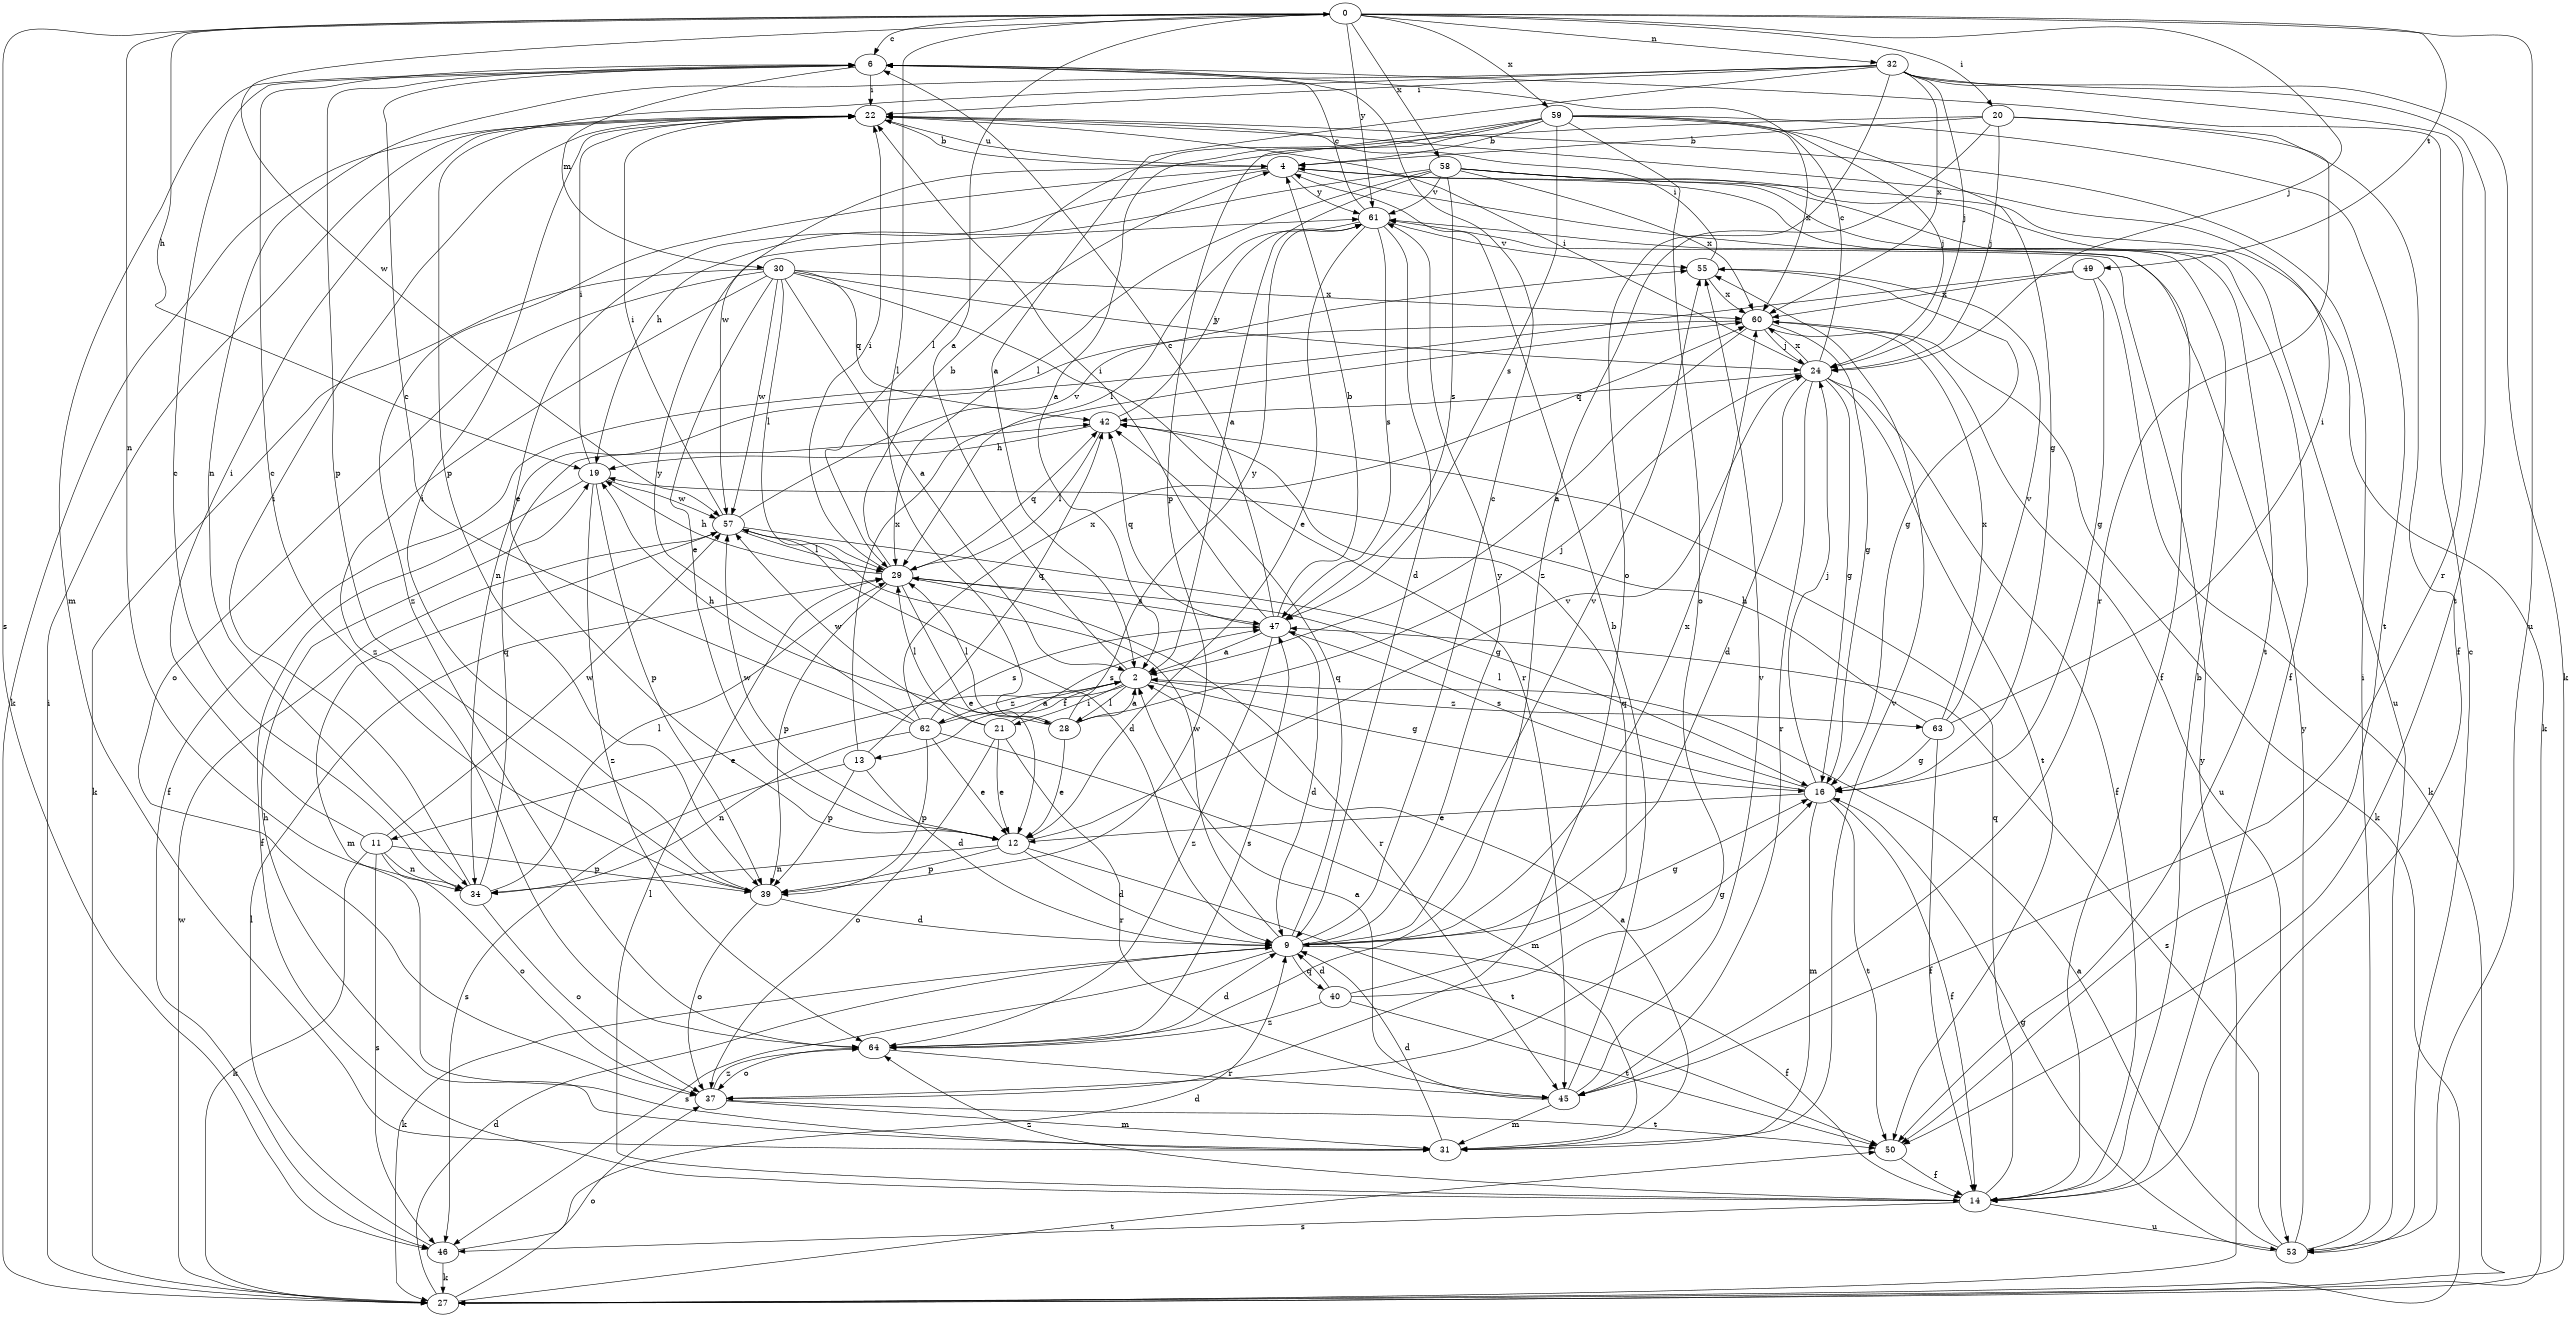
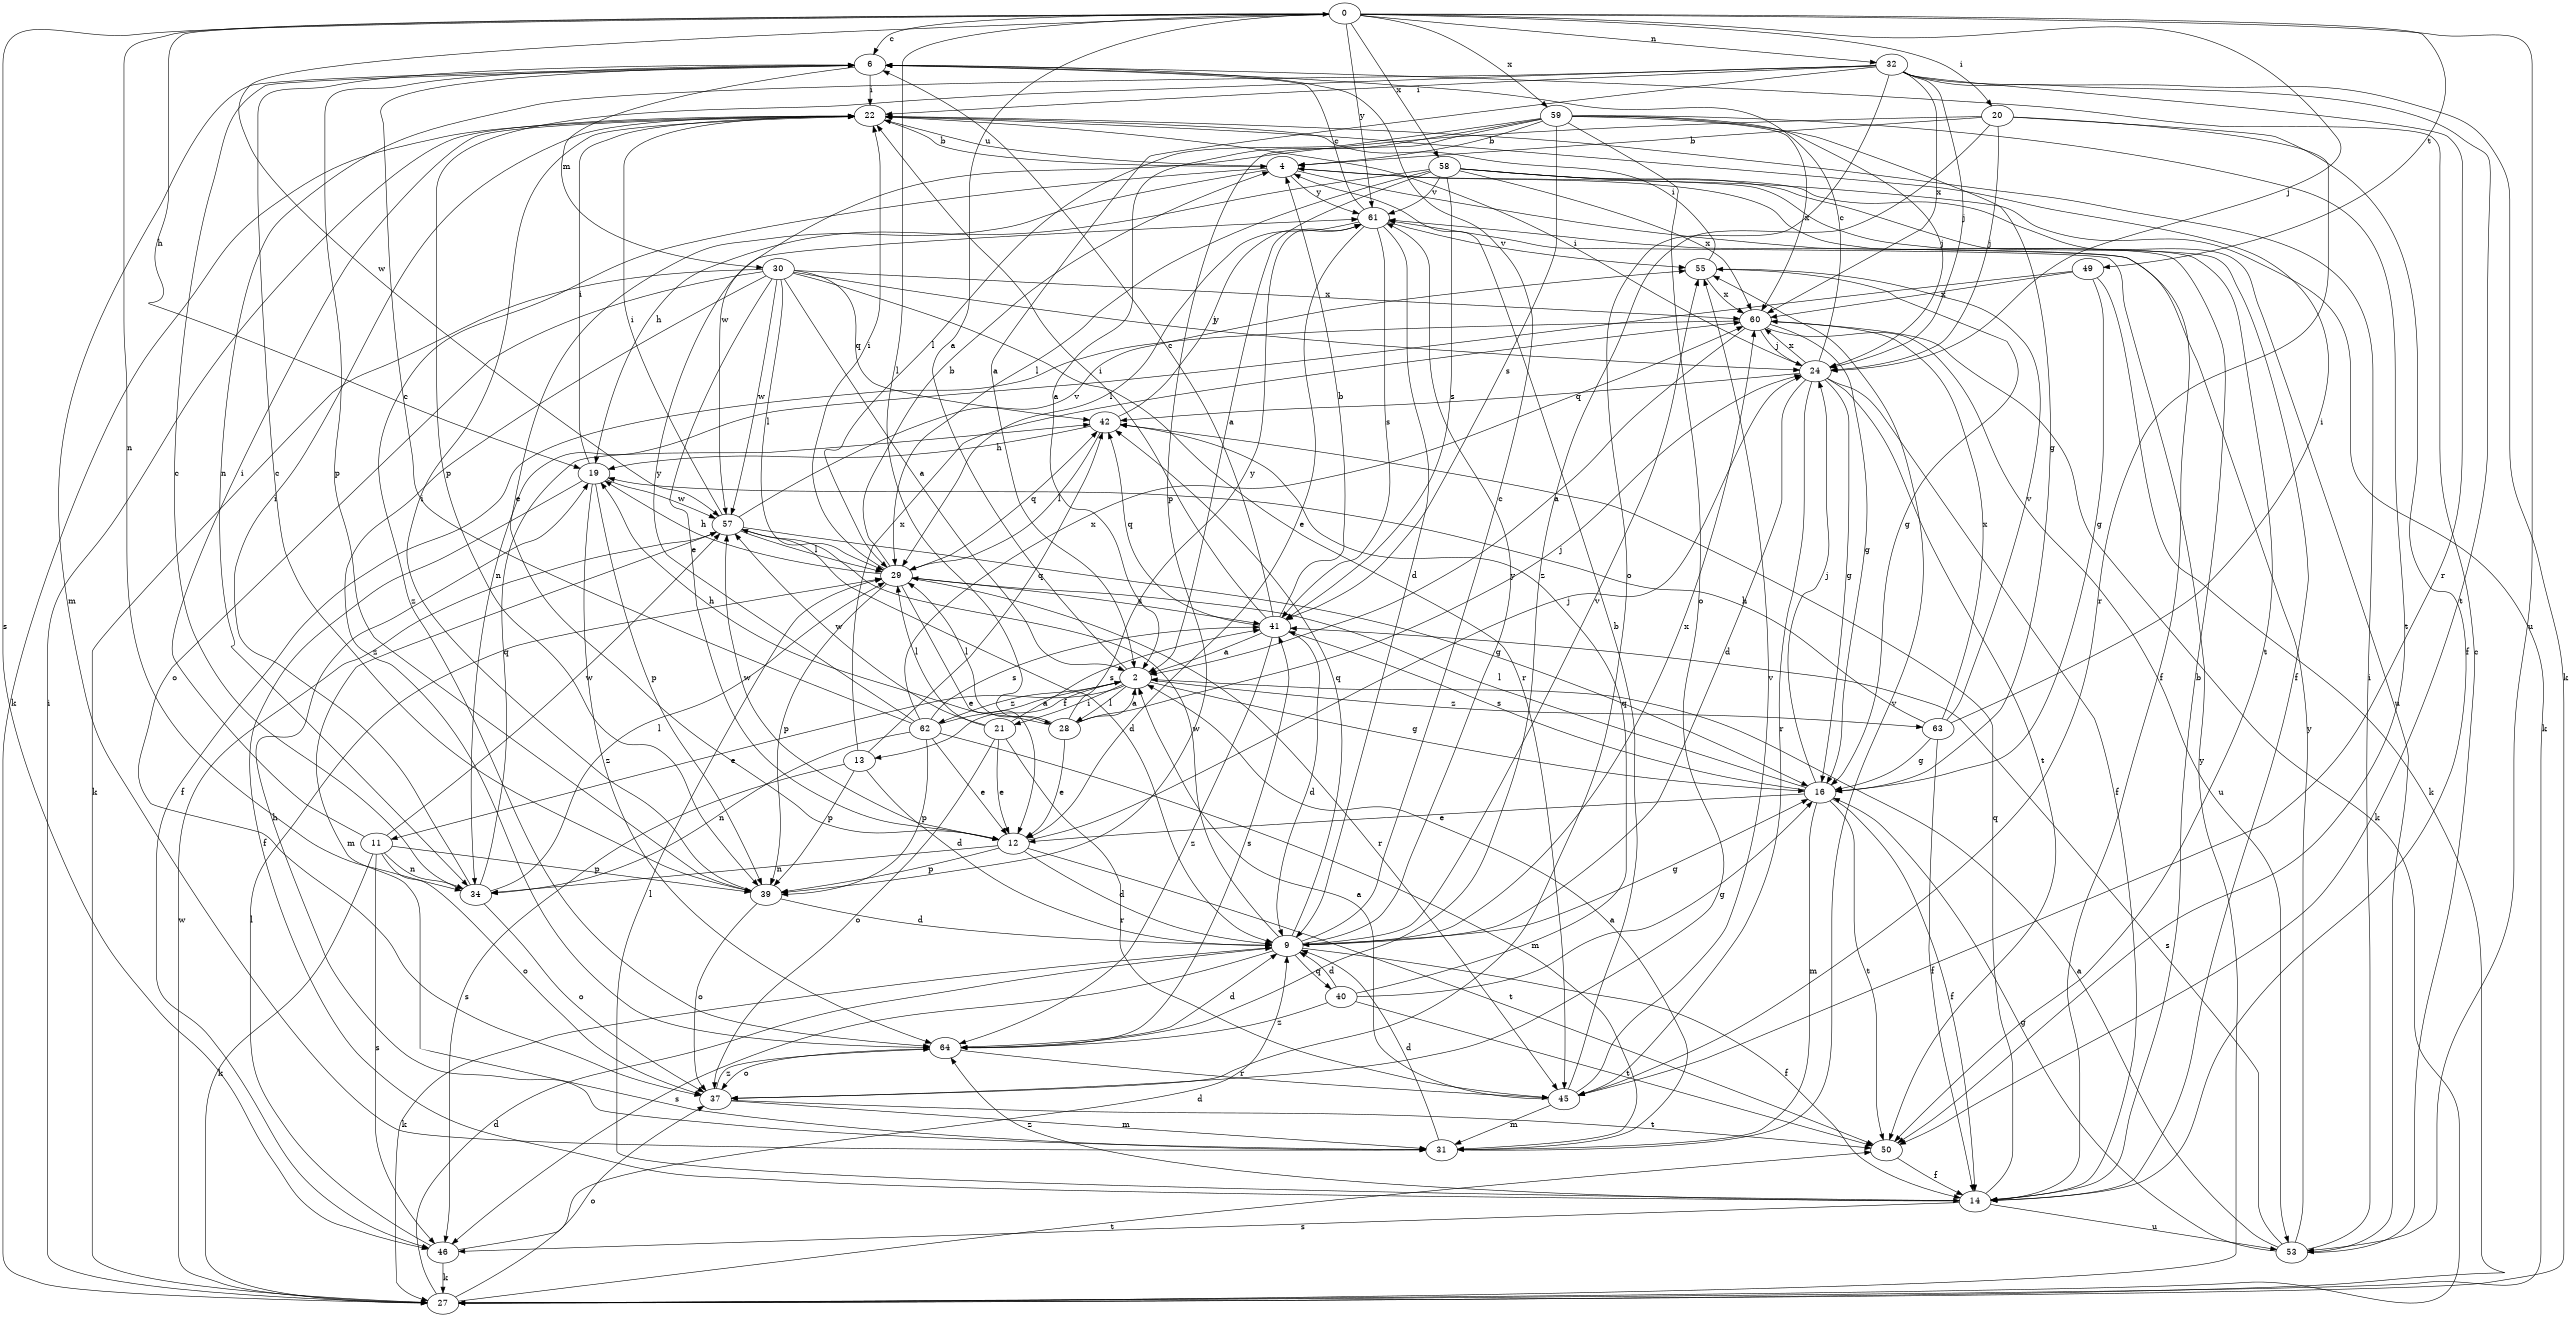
(1568, 601) -> (1569, 601)
(1275, 627) -> (1275, 627)
